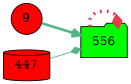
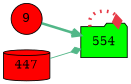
(104, 42) -> (104, 42)
